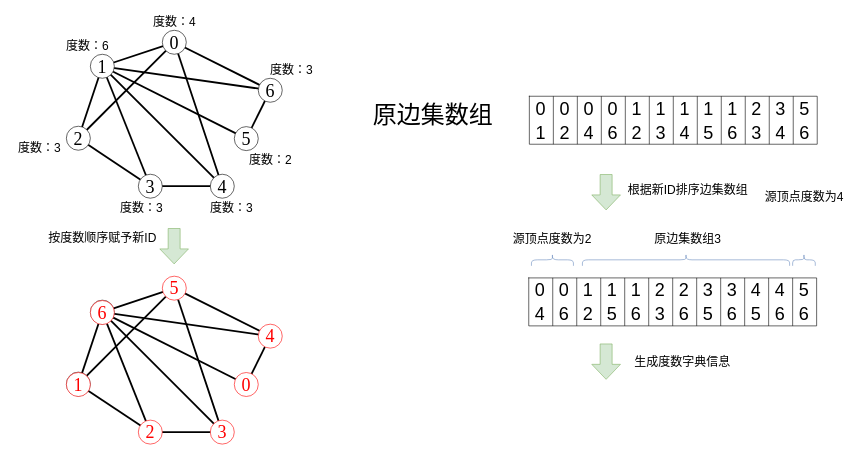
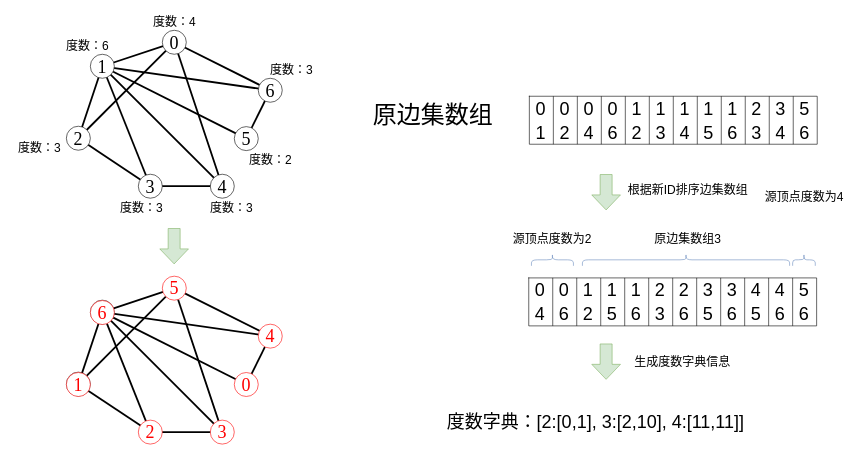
(102, 237) -> none
none -> (596, 422)
